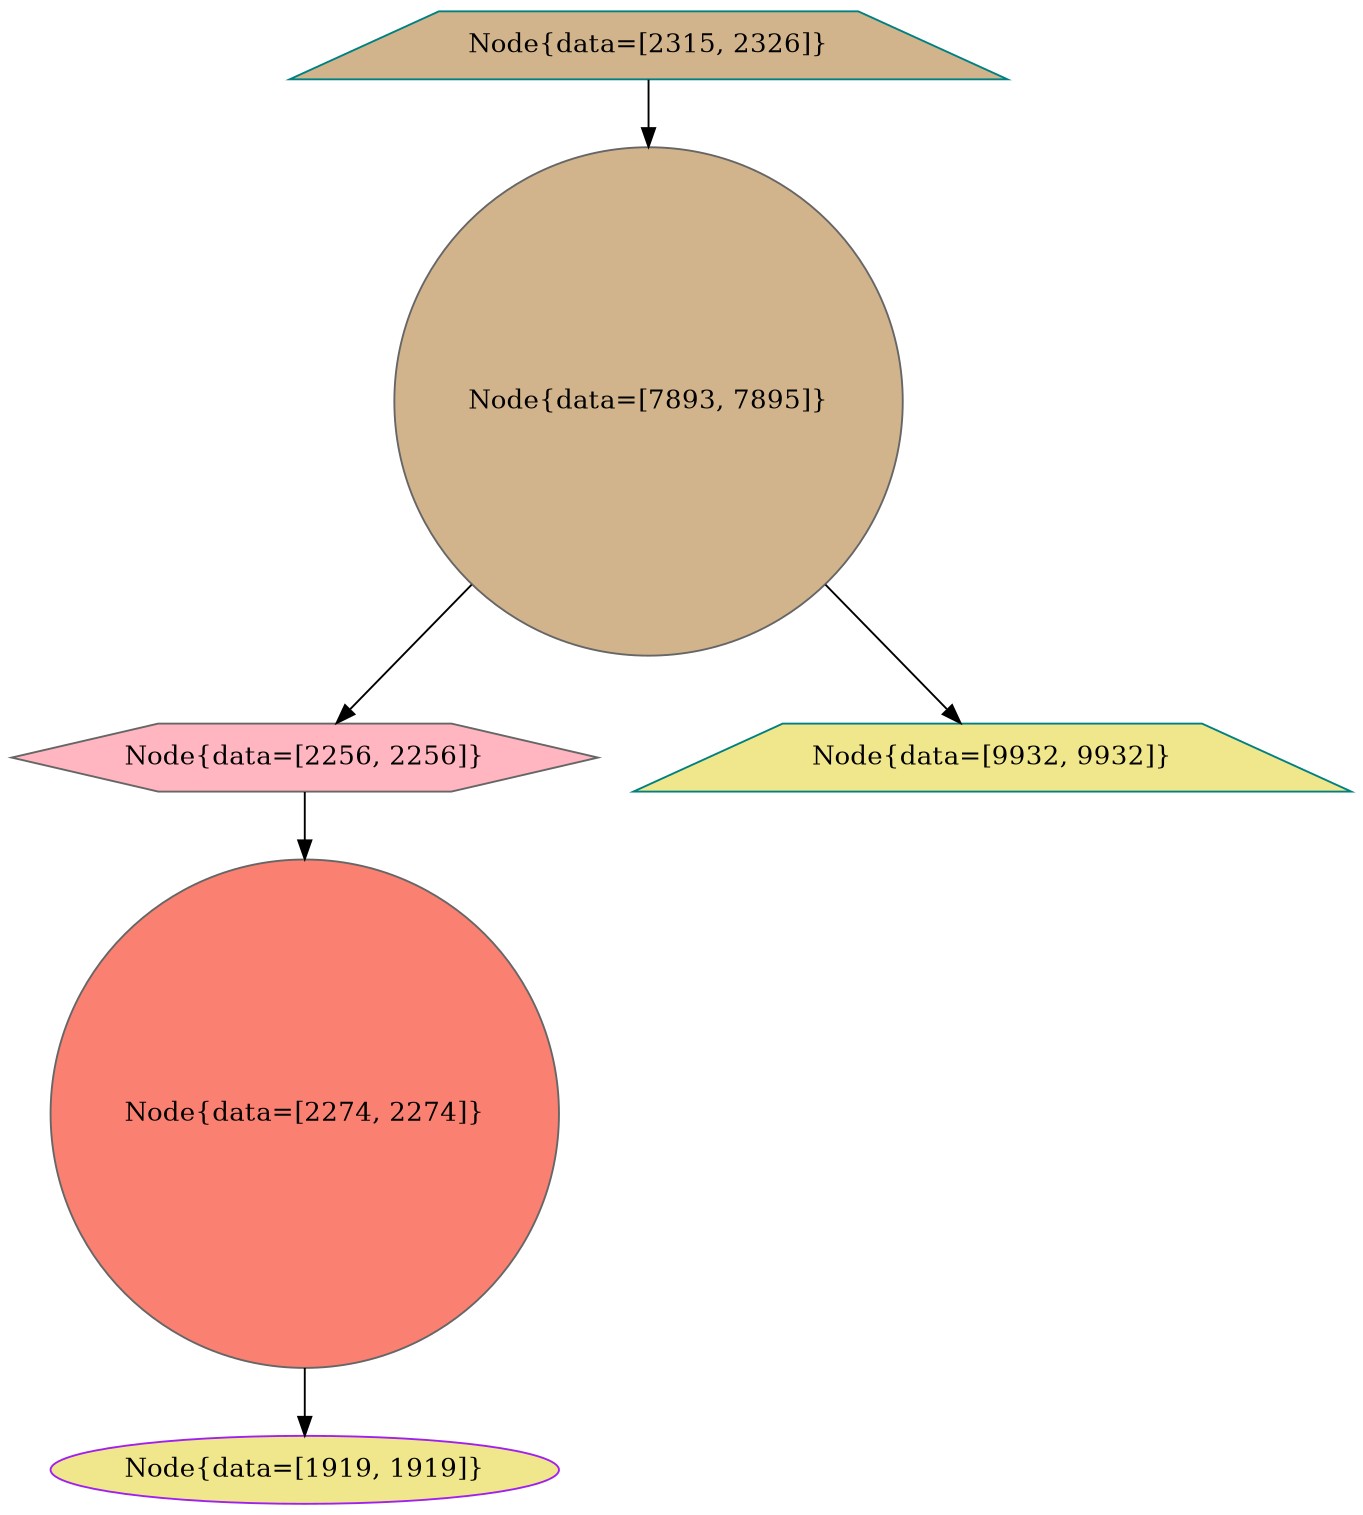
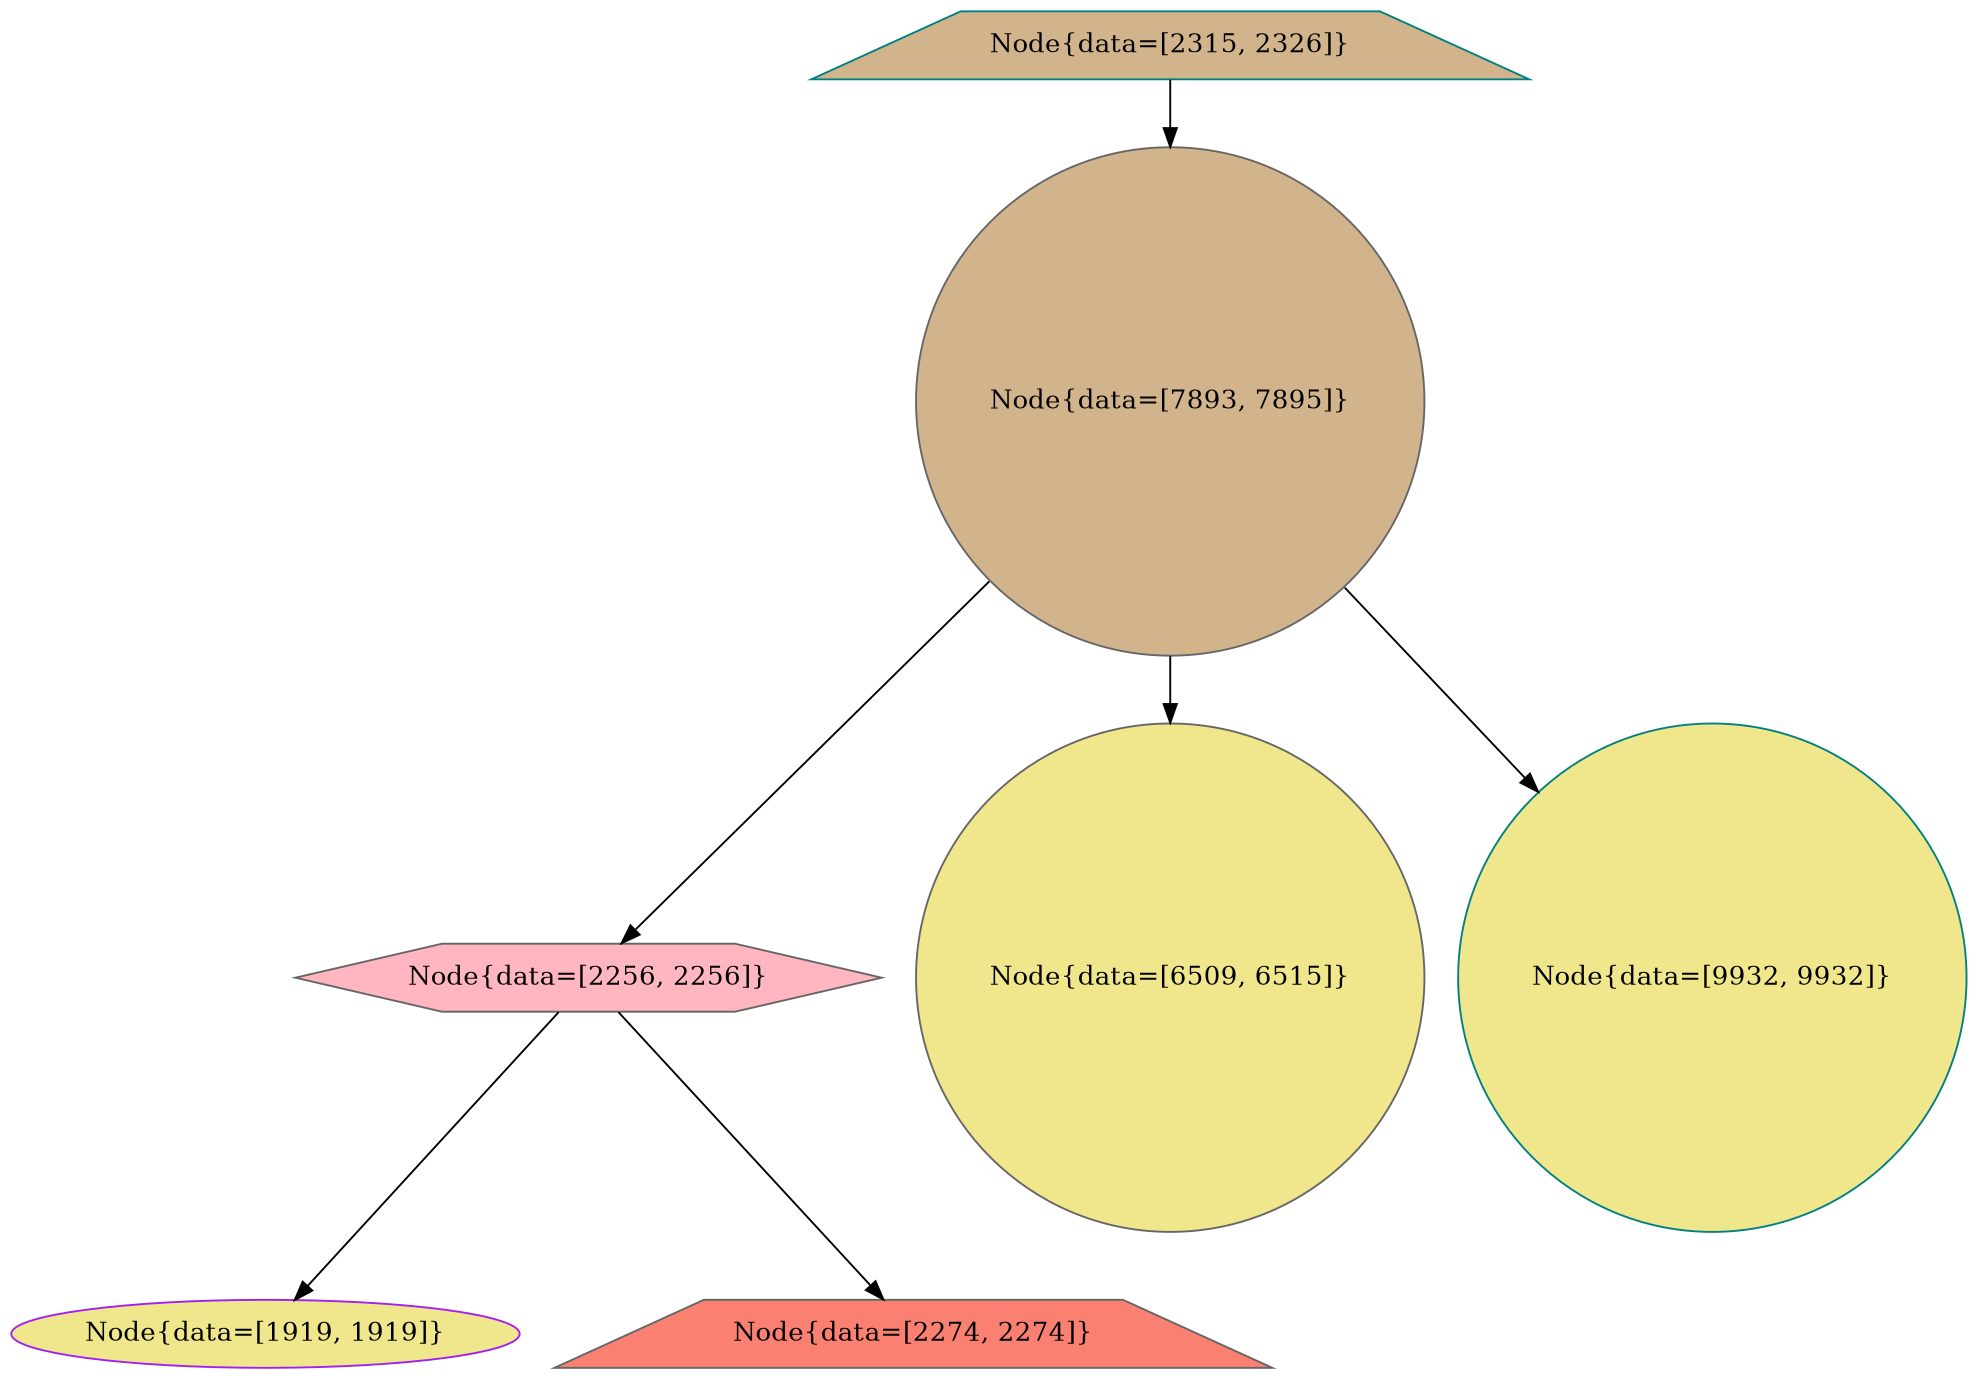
(992, 758) -> (1712, 978)
none -> (1170, 978)
(305, 1114) -> (913, 1334)
(305, 1392) -> (433, 1149)
